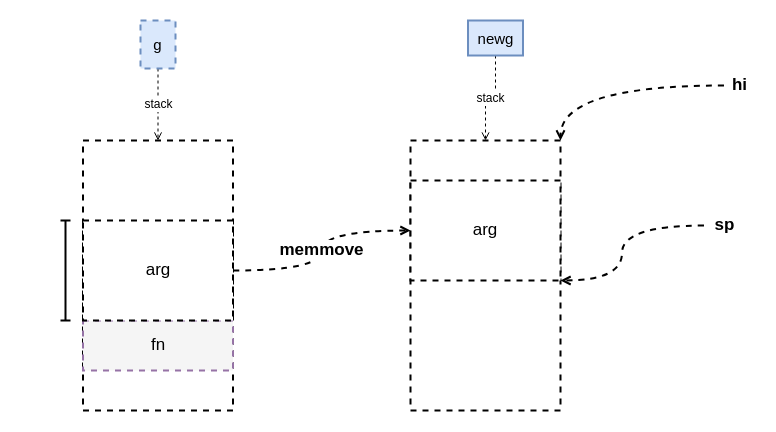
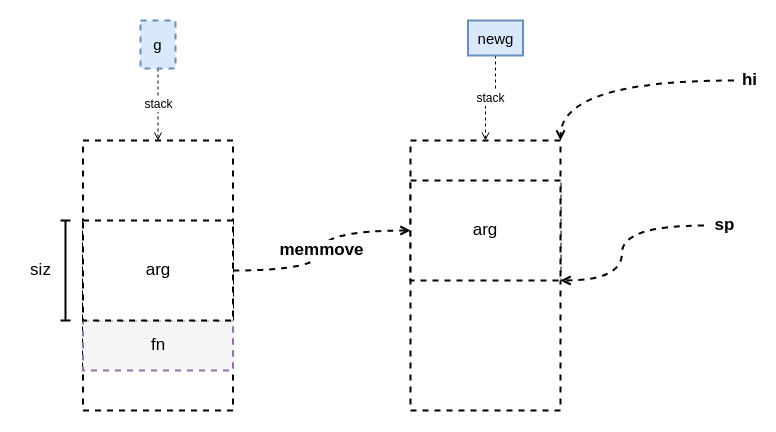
(739, 86) -> (749, 81)
none -> (41, 271)
